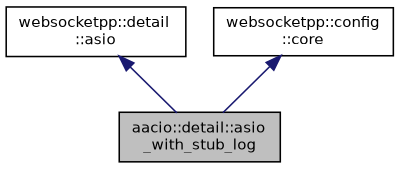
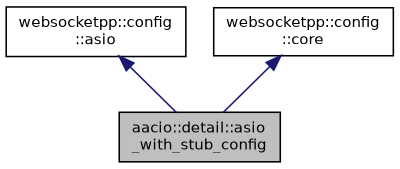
(96, 32) -> (96, 32)
(200, 137) -> (200, 137)
